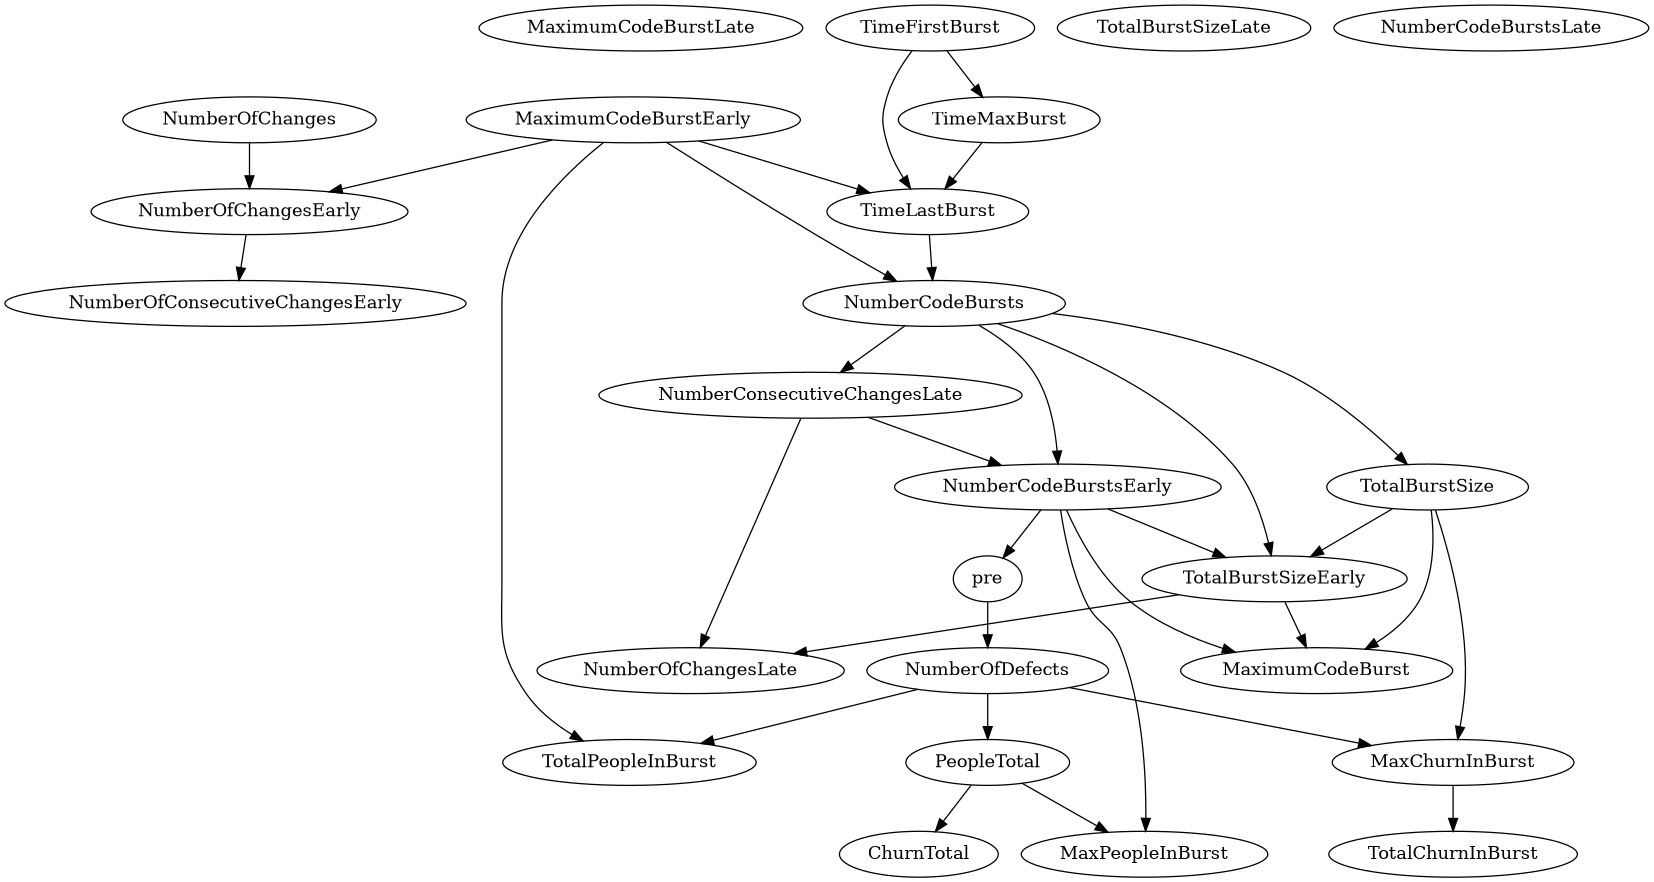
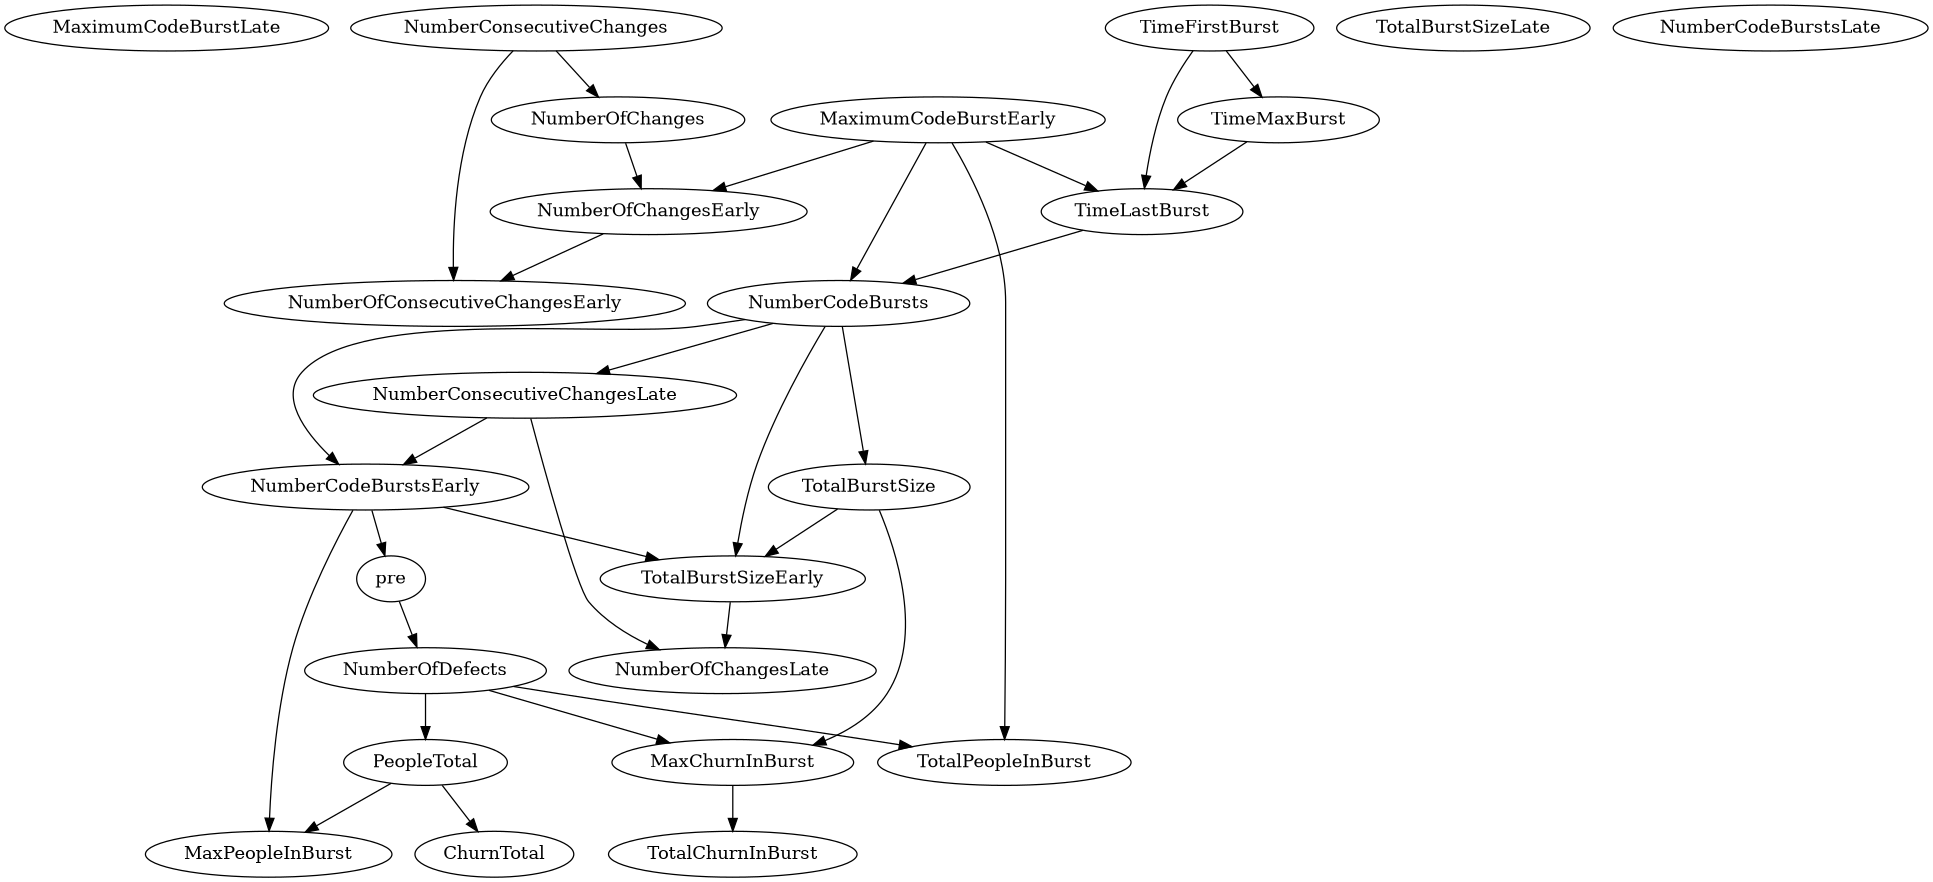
none -> (536, 28)
(1317, 671) -> none
